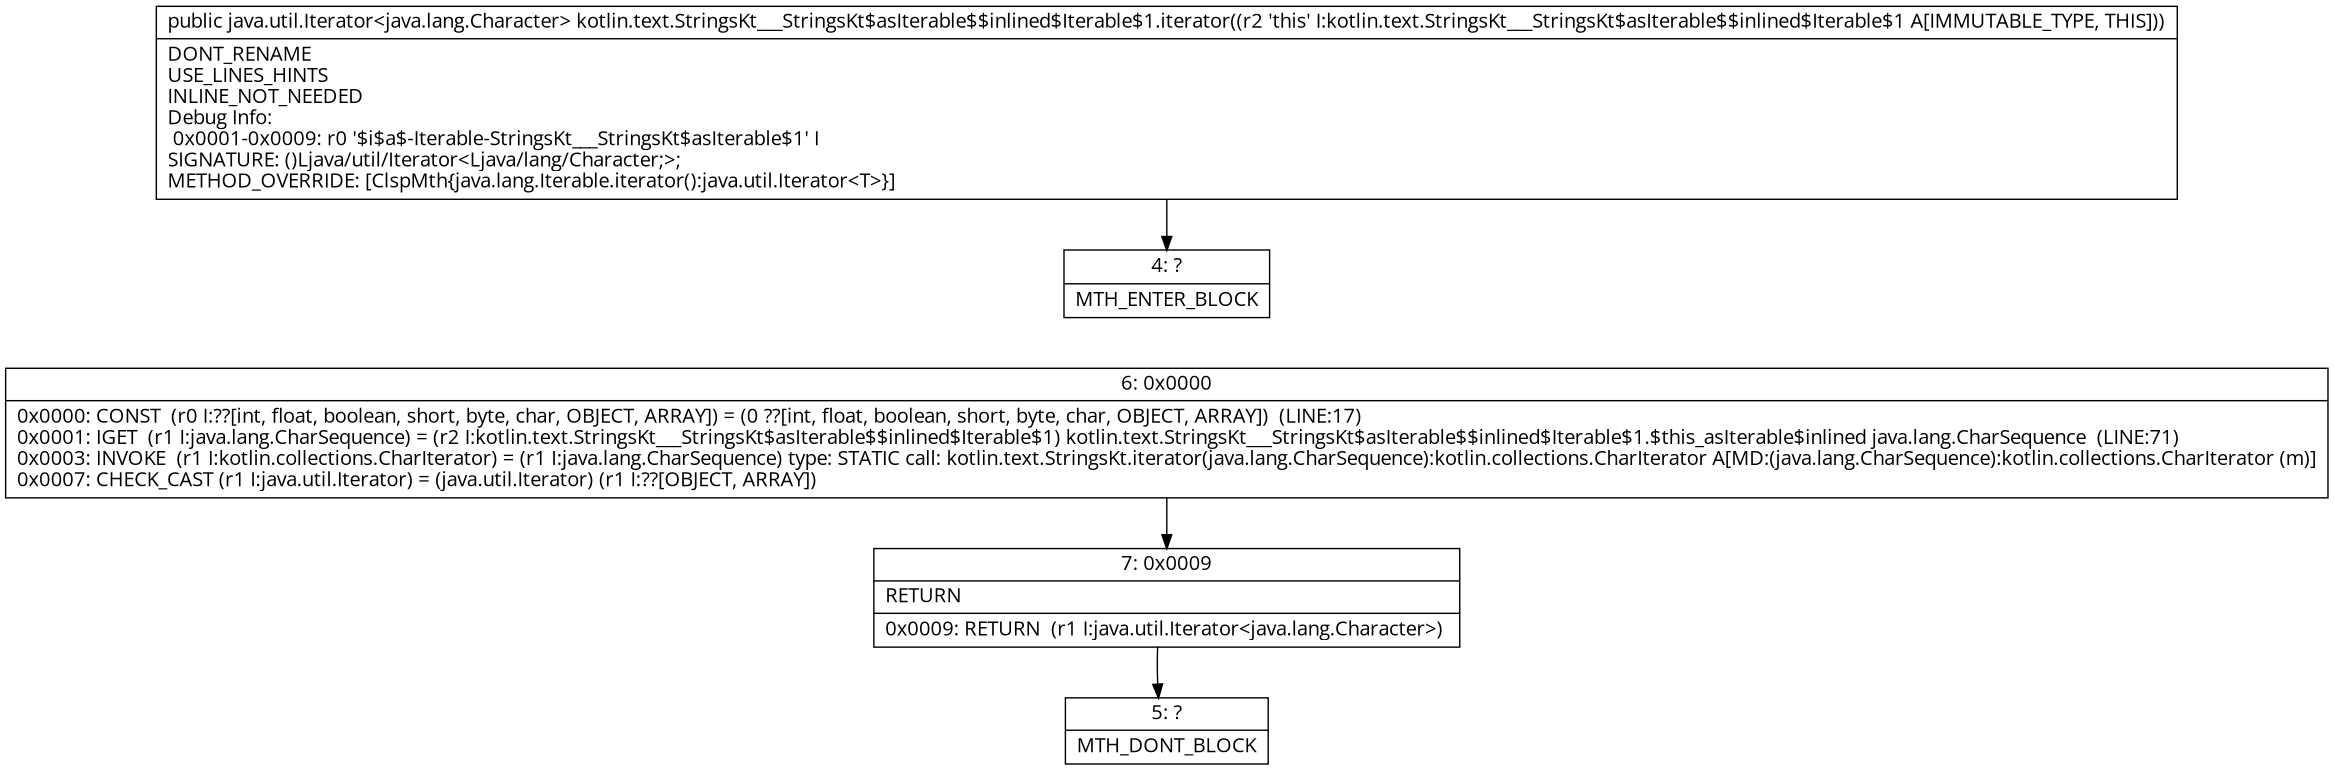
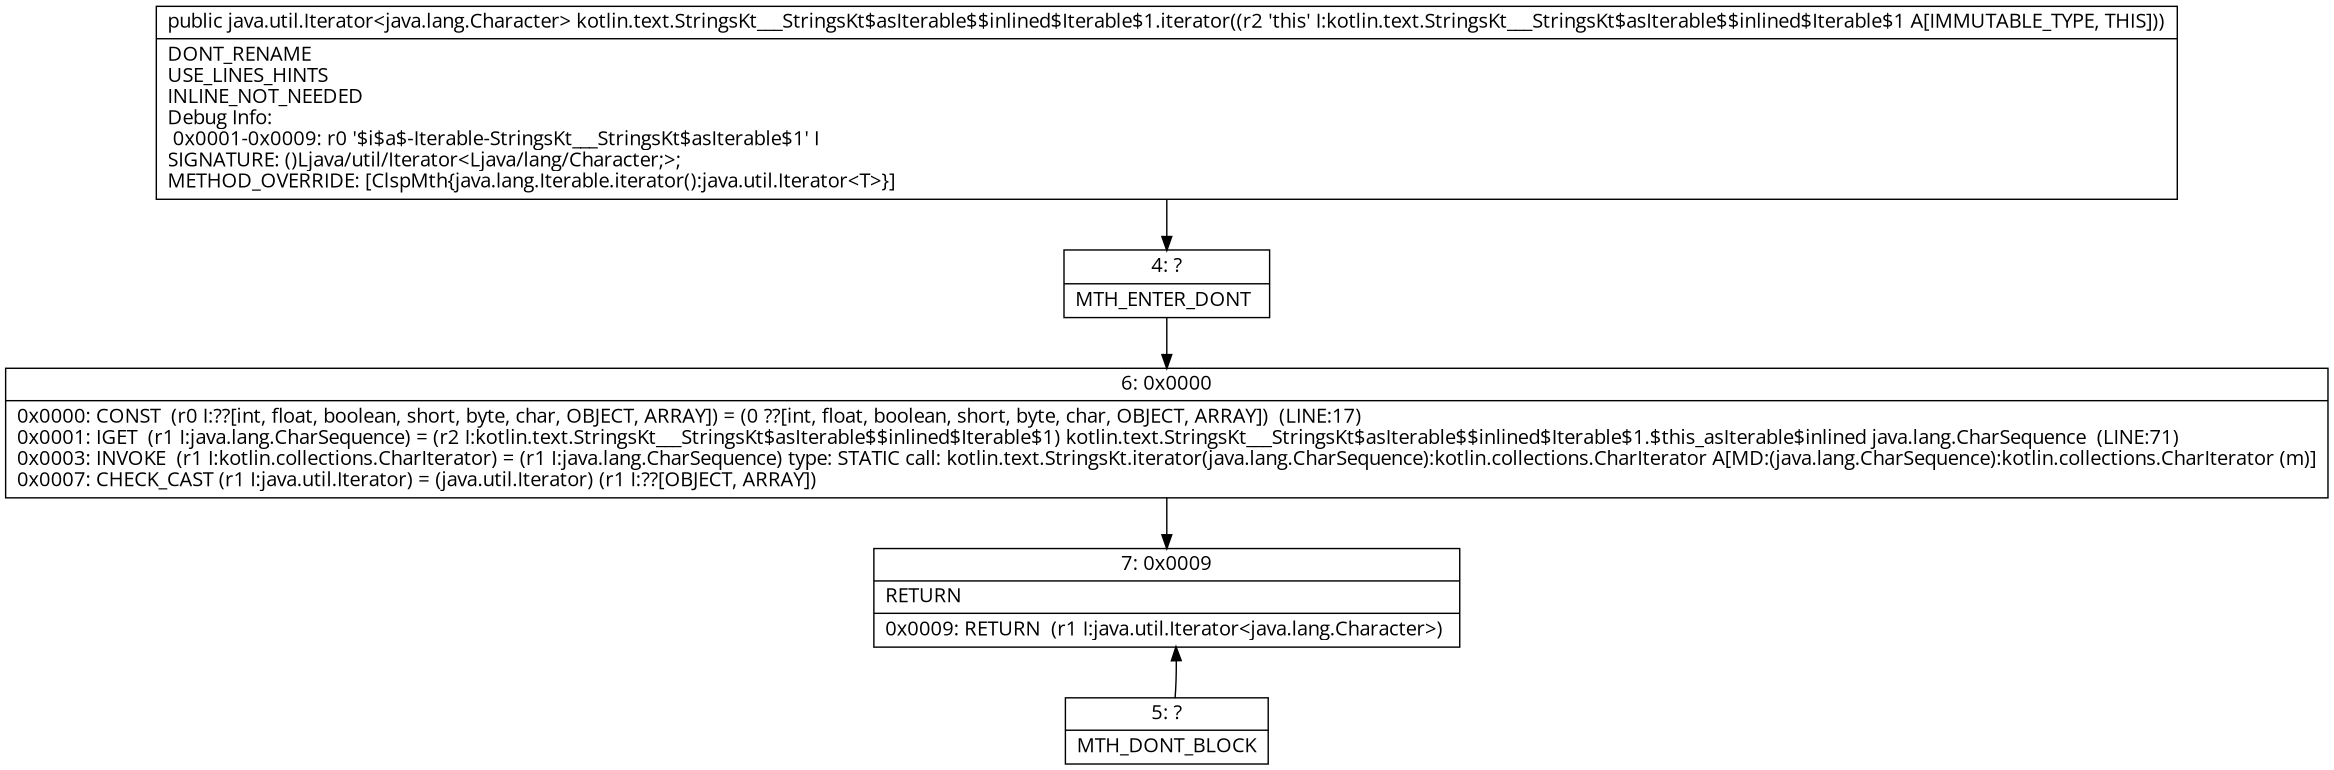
(1167, 300) -> (1163, 300)
none -> (1167, 336)
(1157, 665) -> (1176, 680)
